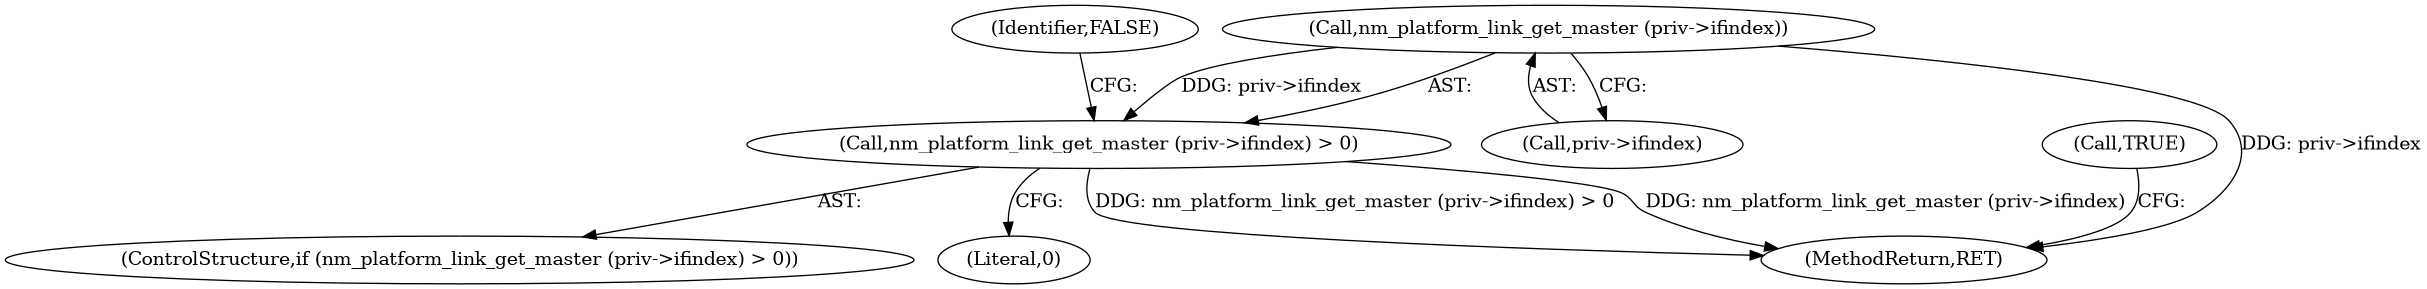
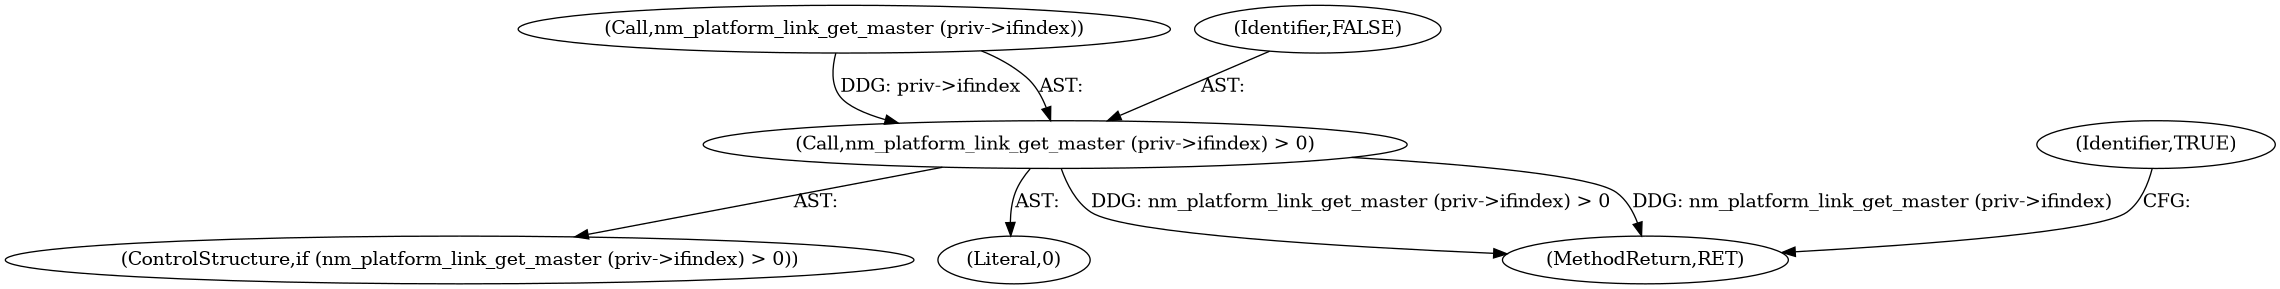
(1117, 87) -> (1226, 87)
(2141, 90) -> none
(1612, 145) -> none
(2130, 145) -> (2156, 145)
(1043, 202) -> (1041, 202)
